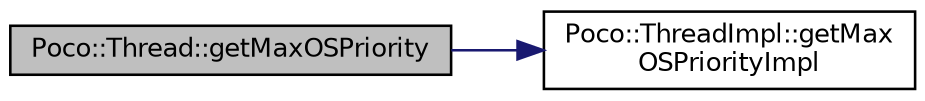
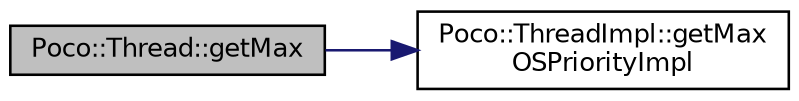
(231, 50) -> (168, 50)
